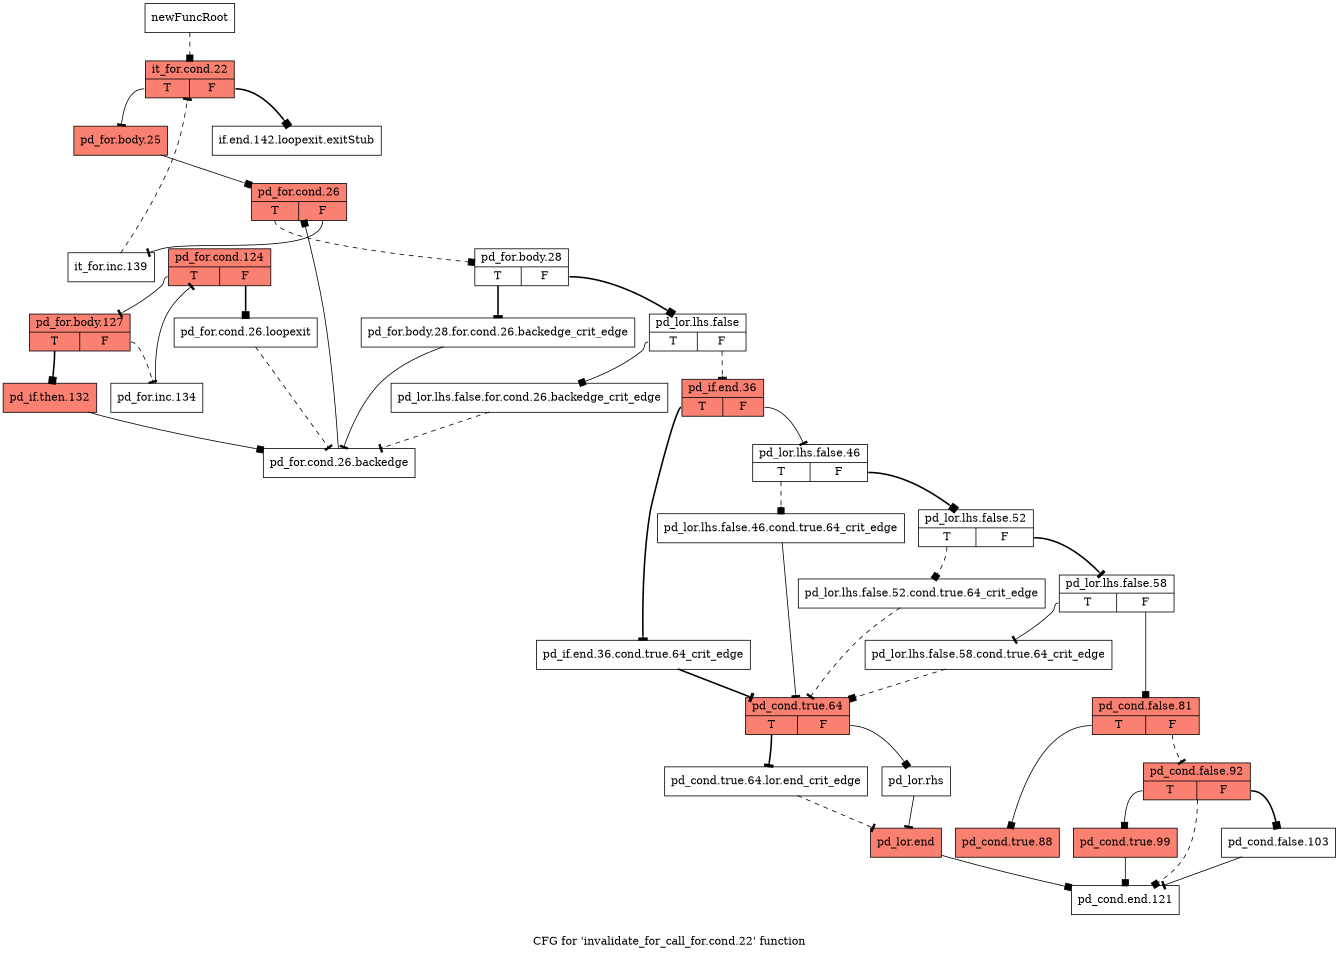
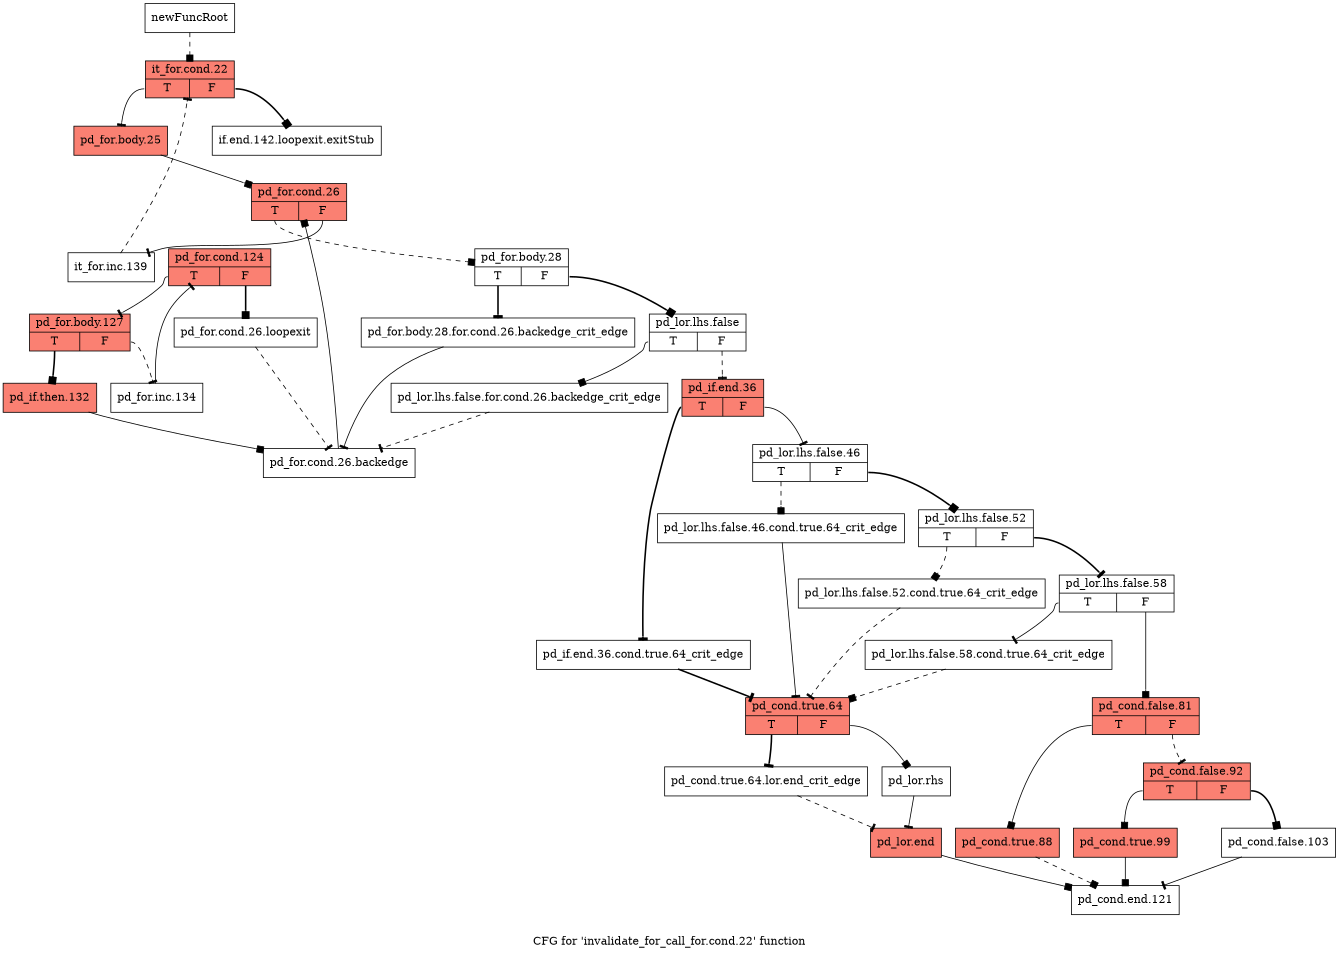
(1190, 846) -> (1063, 870)
